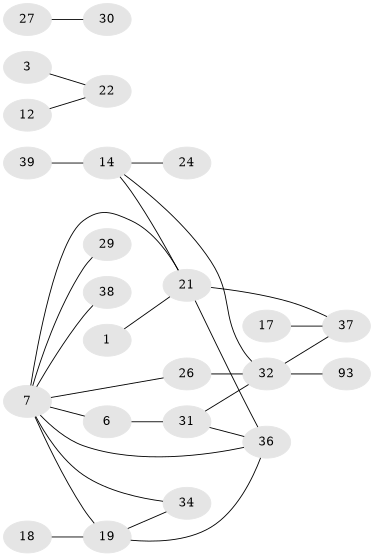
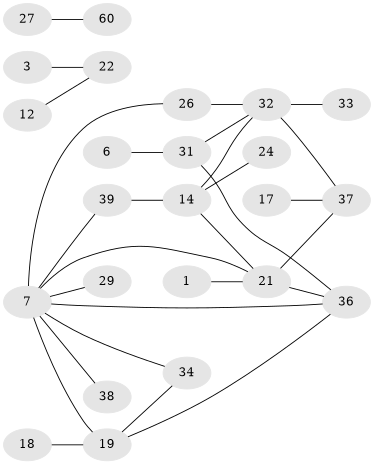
(107, 19) -> (107, 19)
(346, 374) -> (346, 105)
(67, 412) -> (66, 251)
